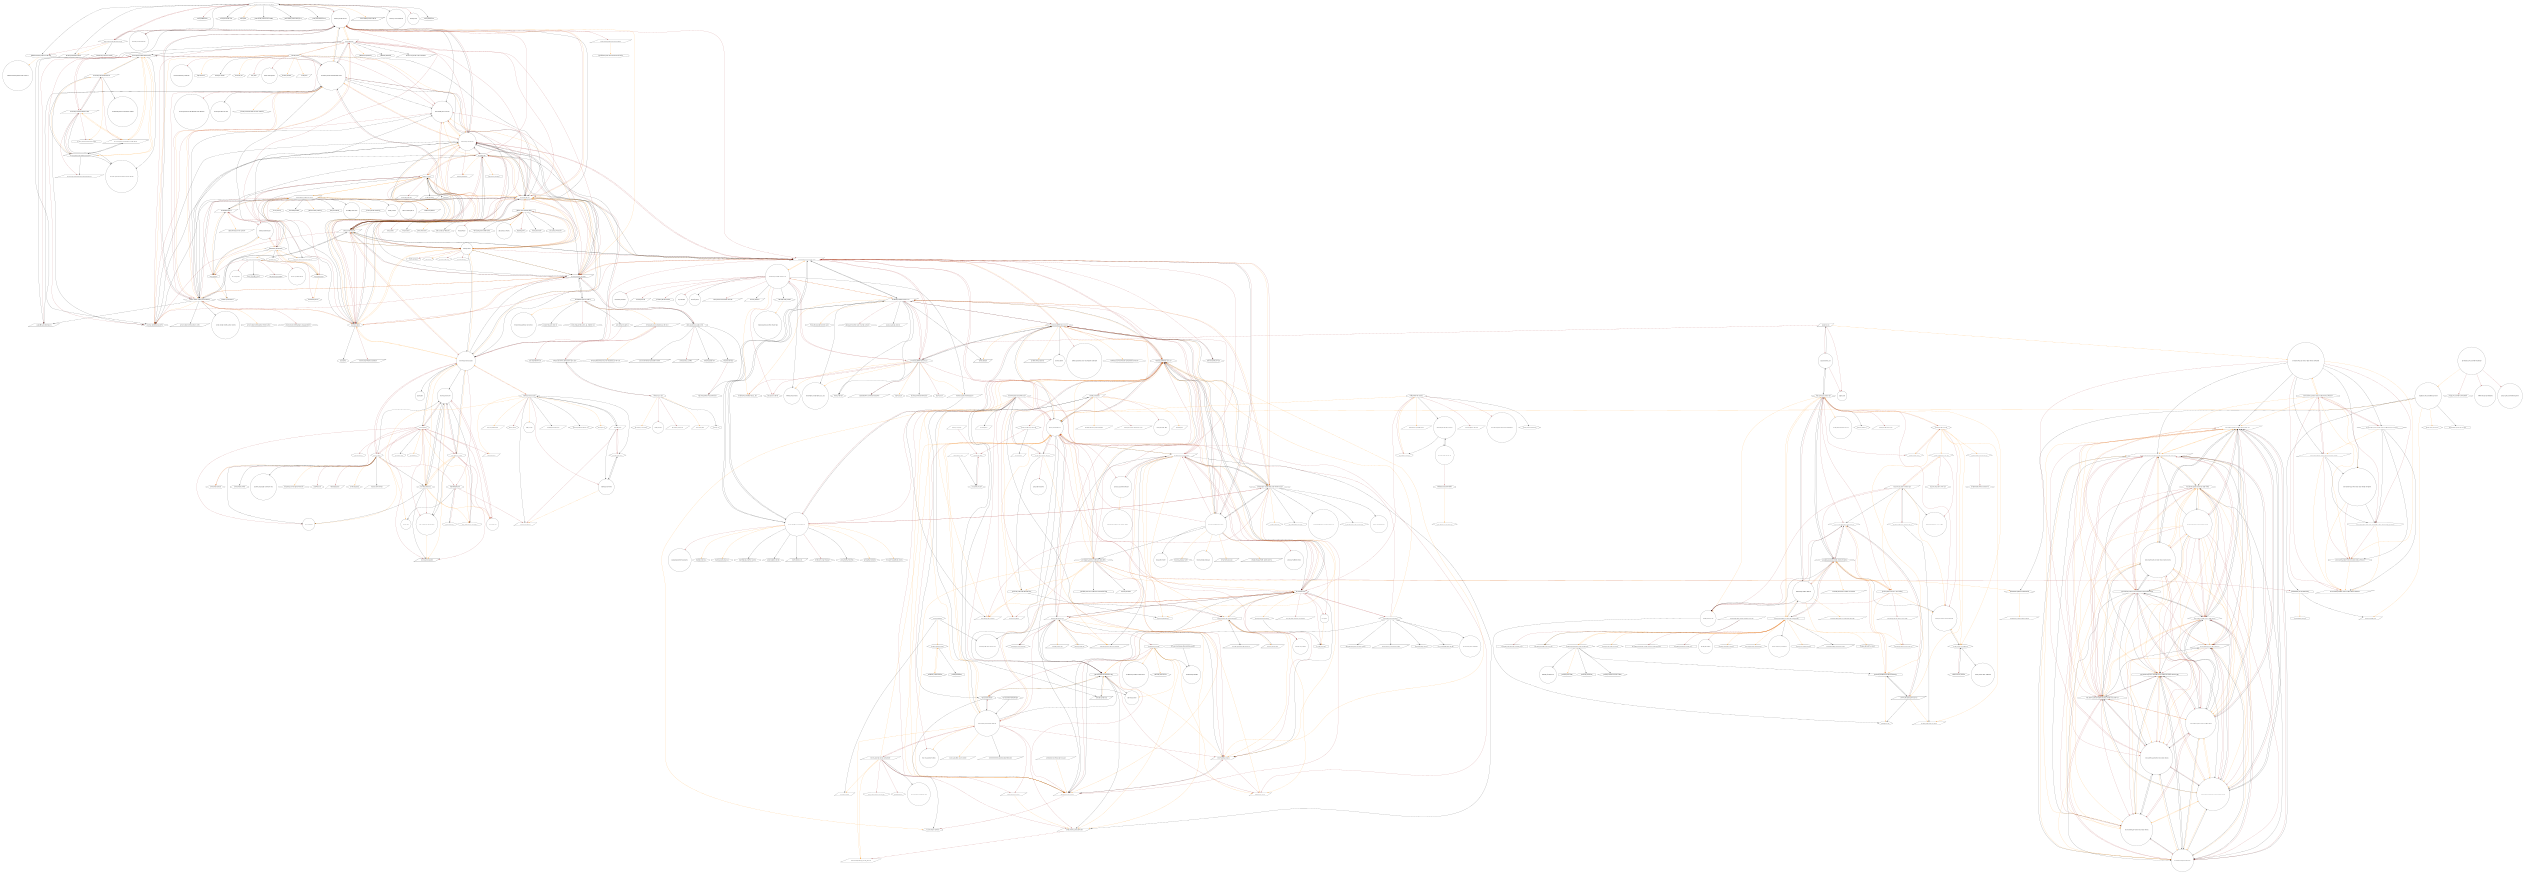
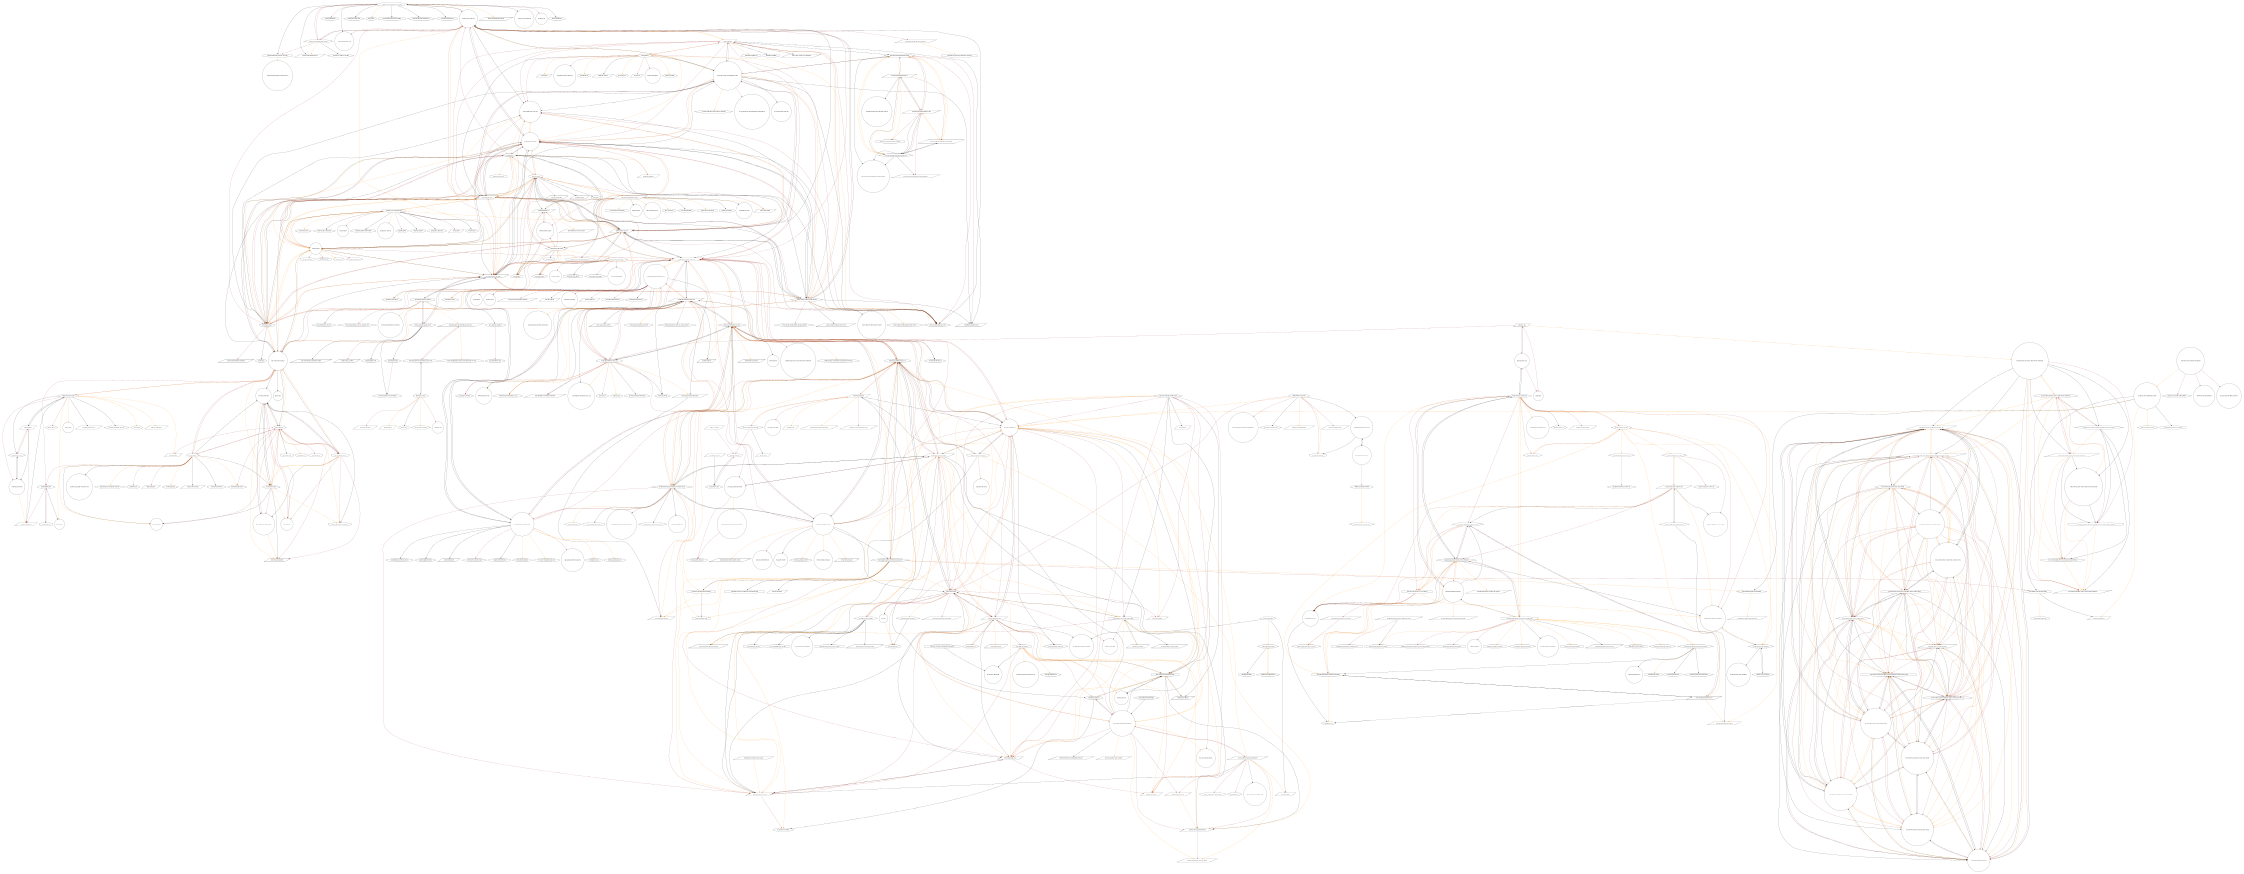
none -> (697, 560)
